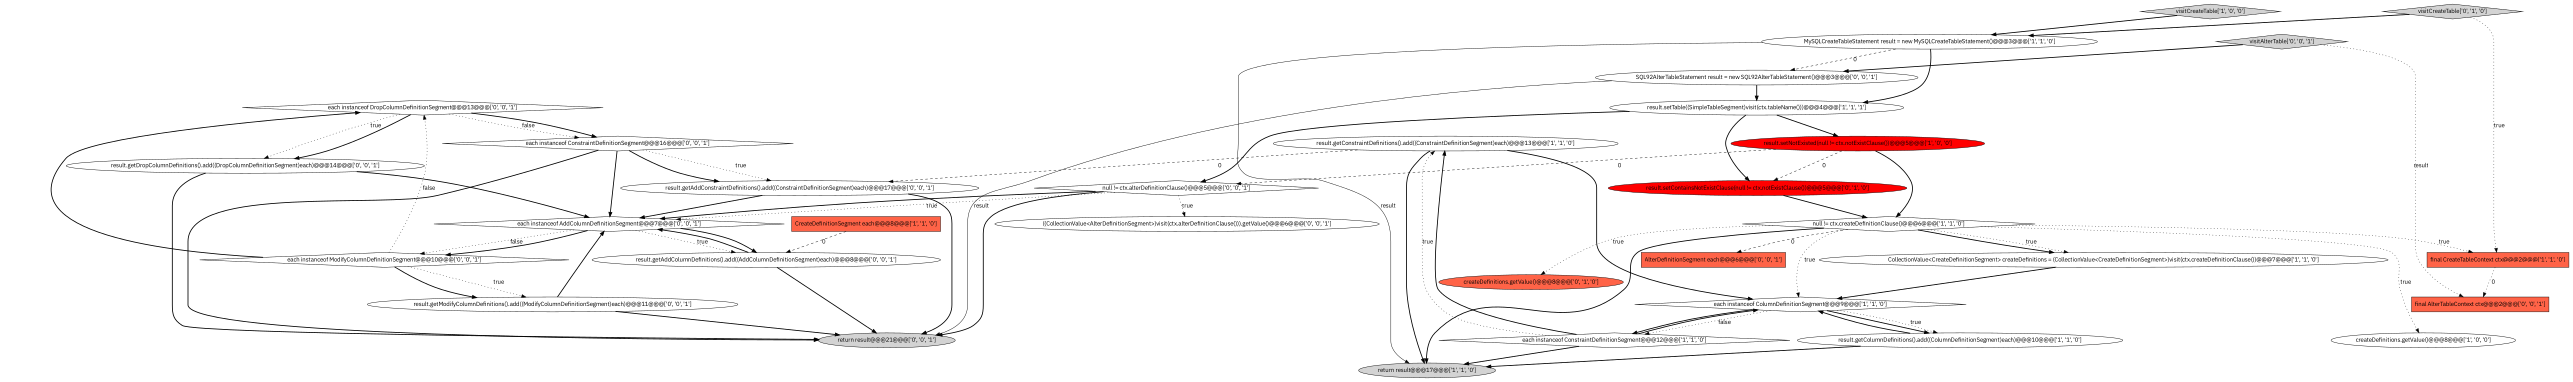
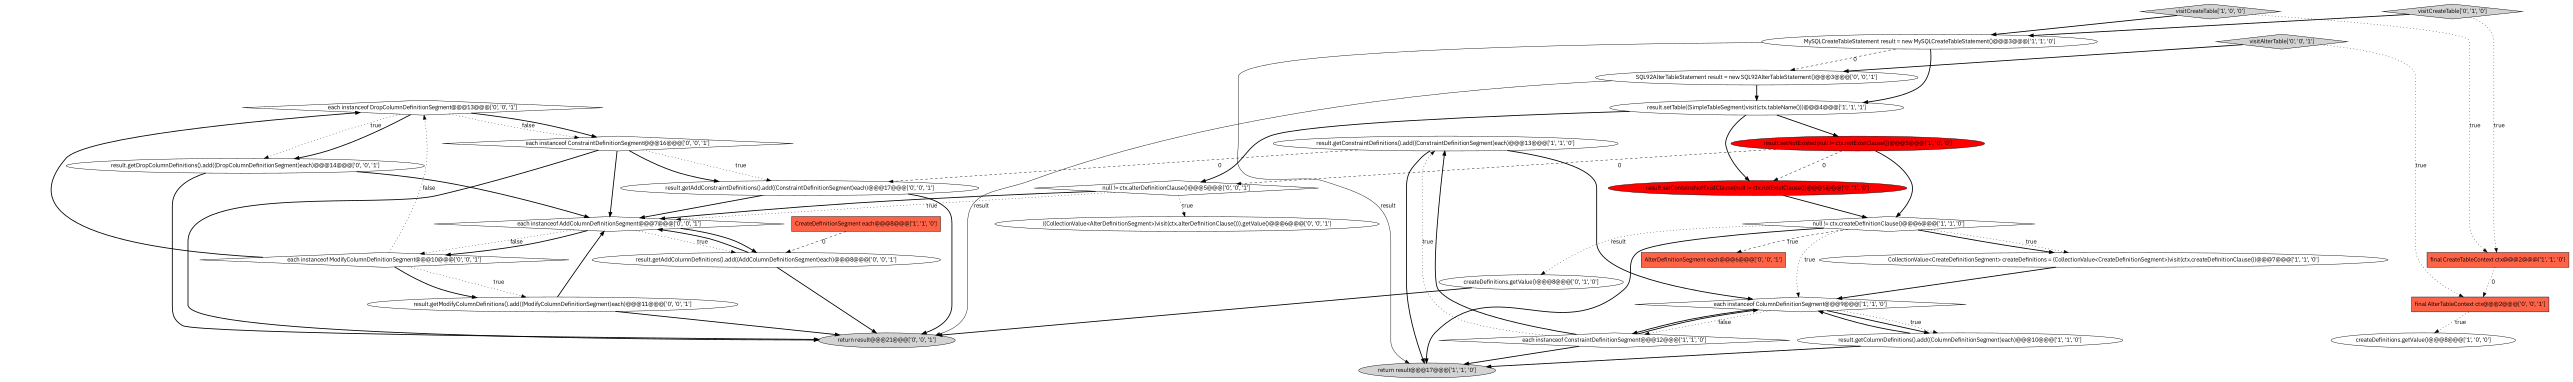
(2421, 166) -> (2421, 166)
(2241, 229) -> (2467, 39)
(984, 230) -> (1207, 311)
(2229, 236) -> (2453, 321)
(1618, 242) -> (1618, 242)
(1793, 242) -> (1793, 242)
(1531, 282) -> (1531, 282)
